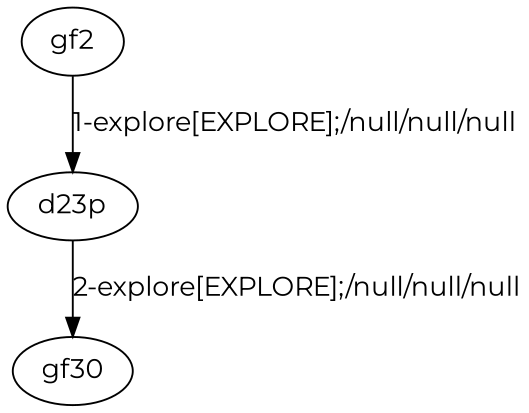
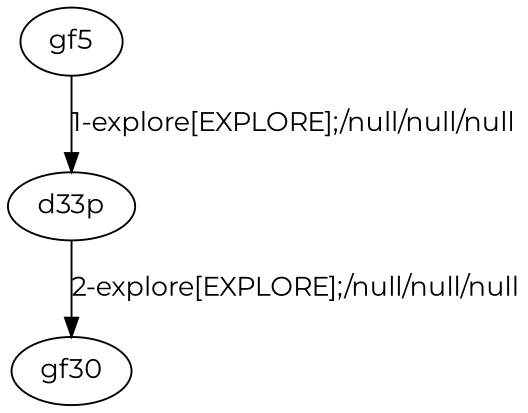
(73, 42) -> (72, 42)
(73, 206) -> (72, 206)
